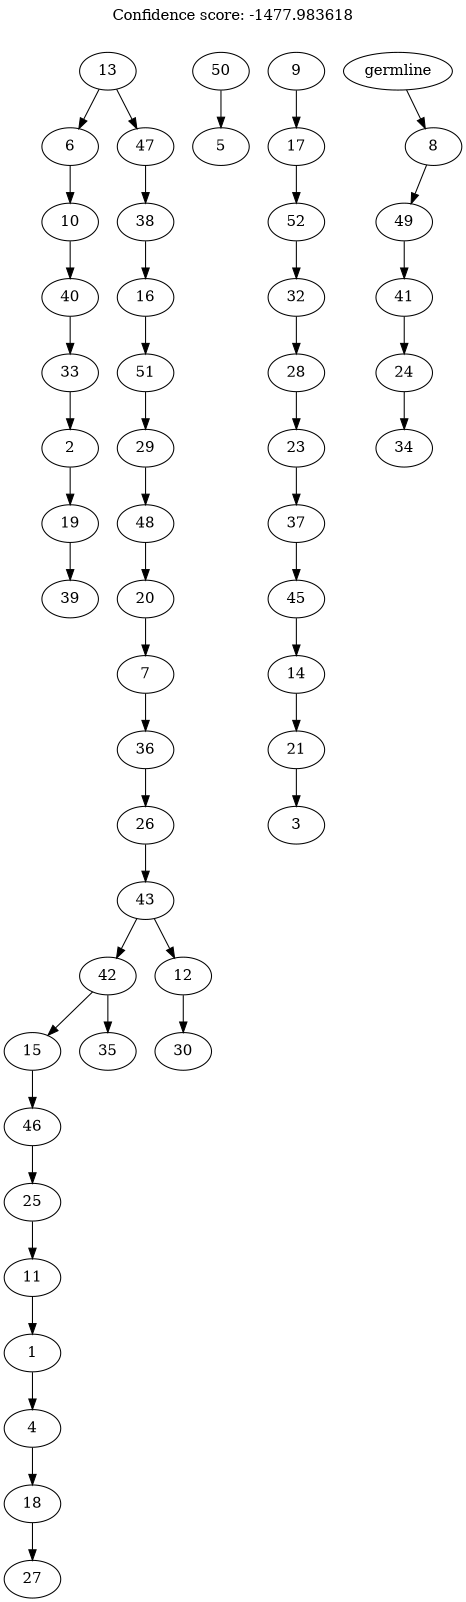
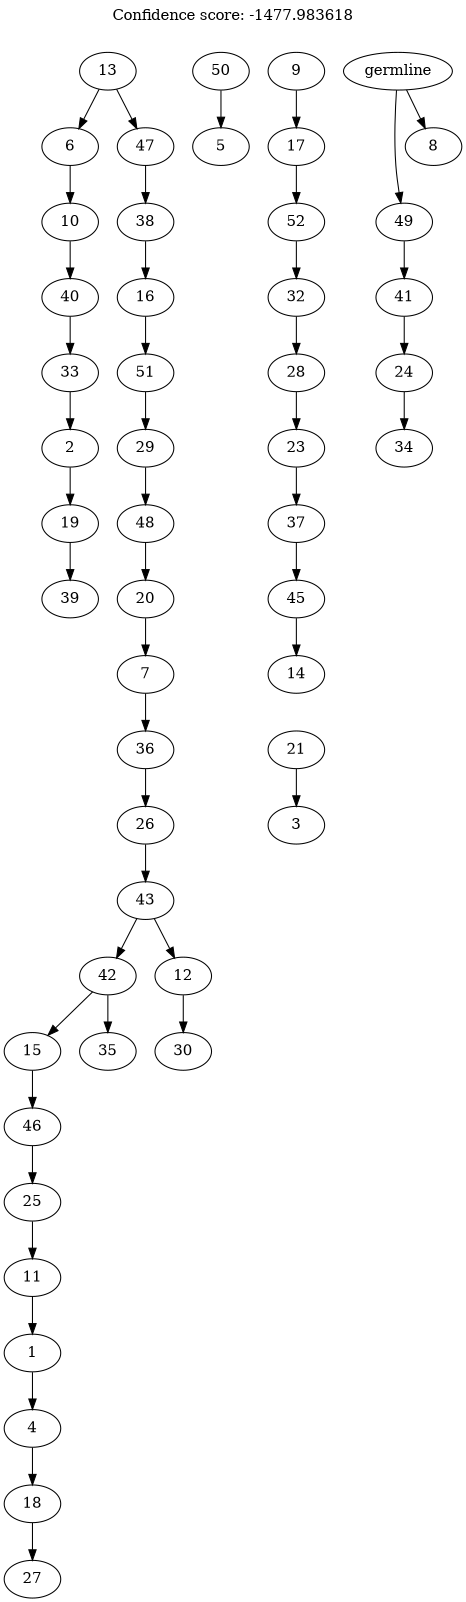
(421, 179) -> (395, 142)
(296, 707) -> none
